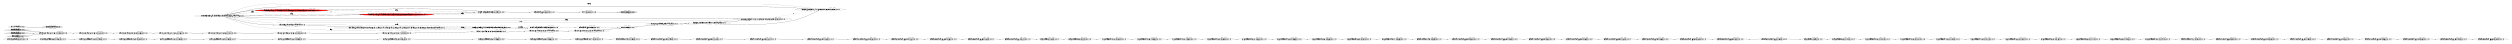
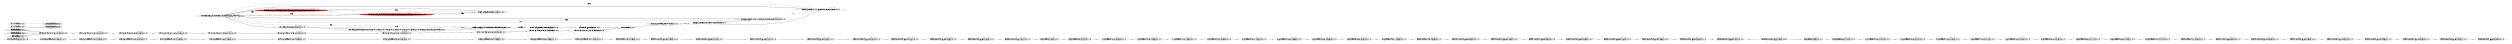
(544, 12) -> none
